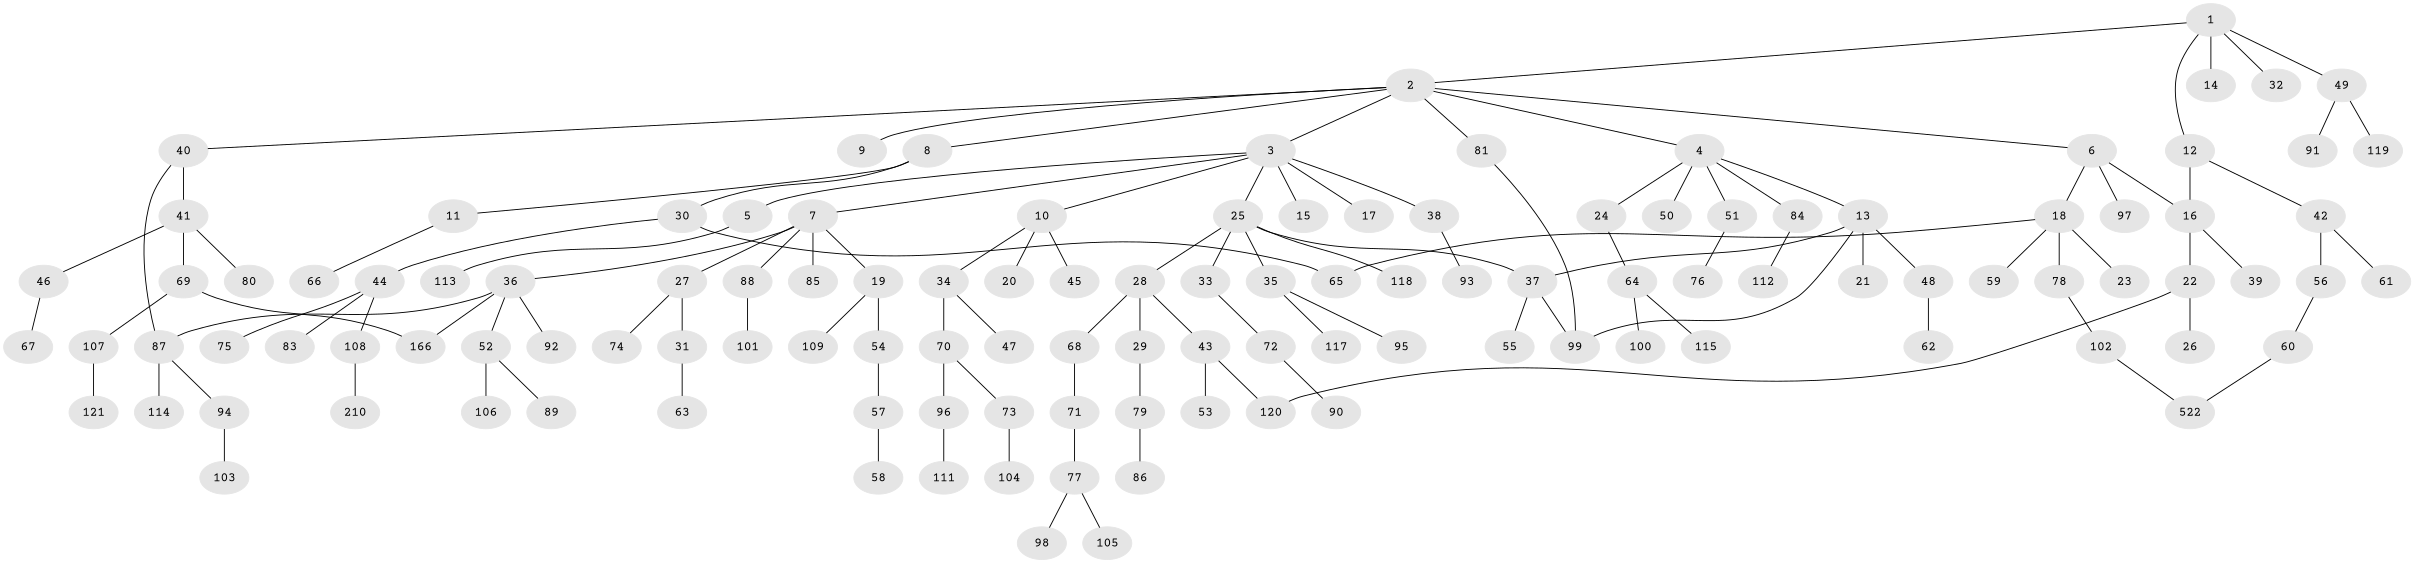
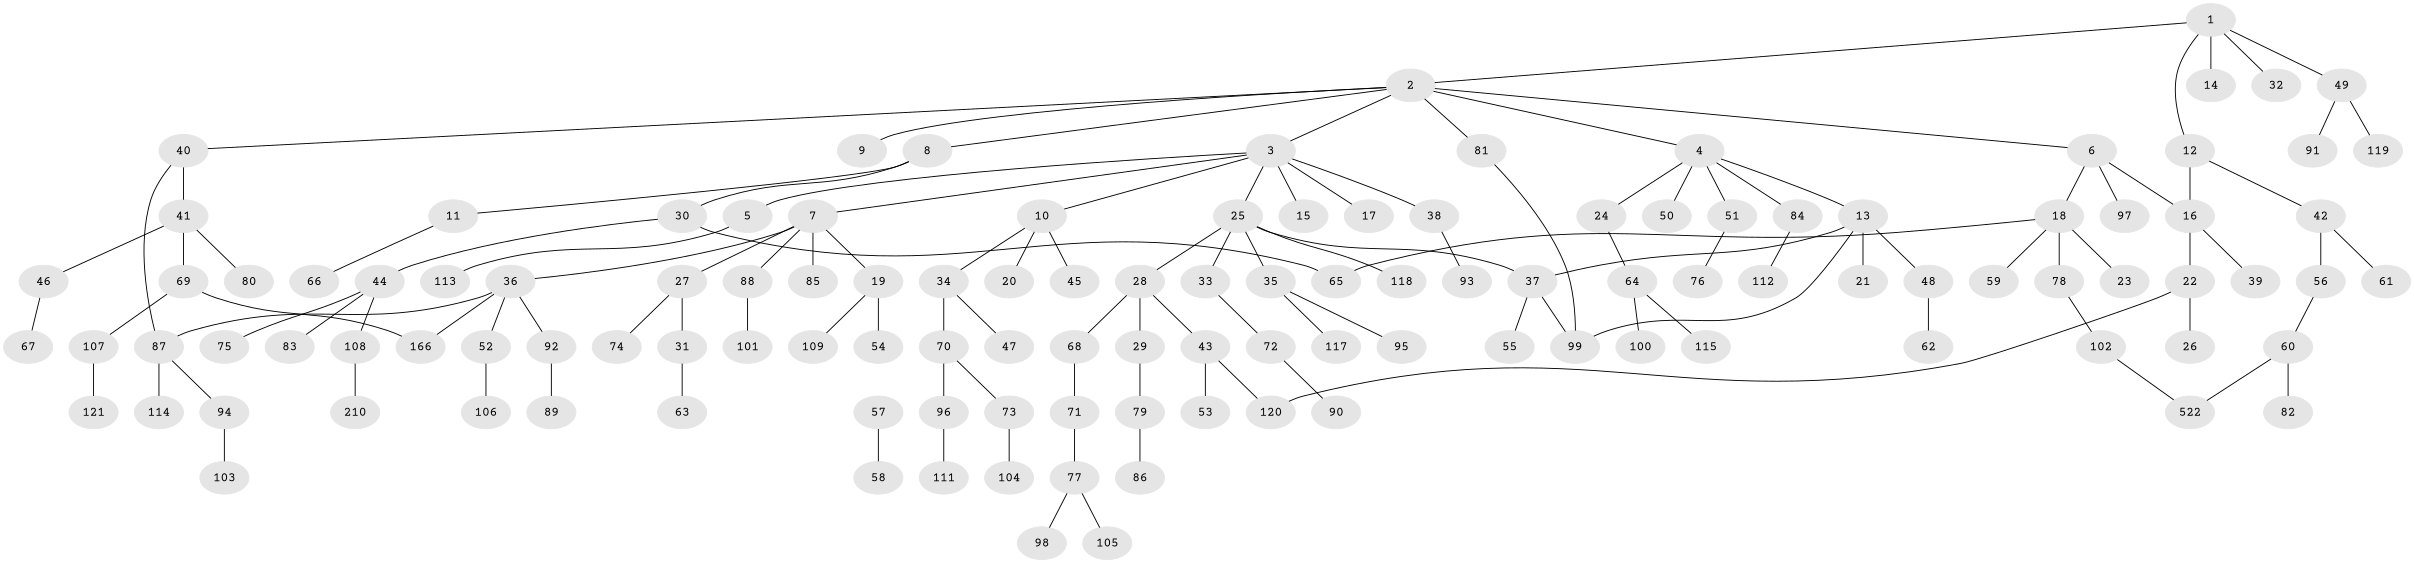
(519, 380) -> (551, 380)
(878, 380) -> none
none -> (2288, 412)
